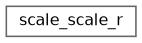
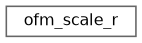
(71, 21) -> (71, 21)
